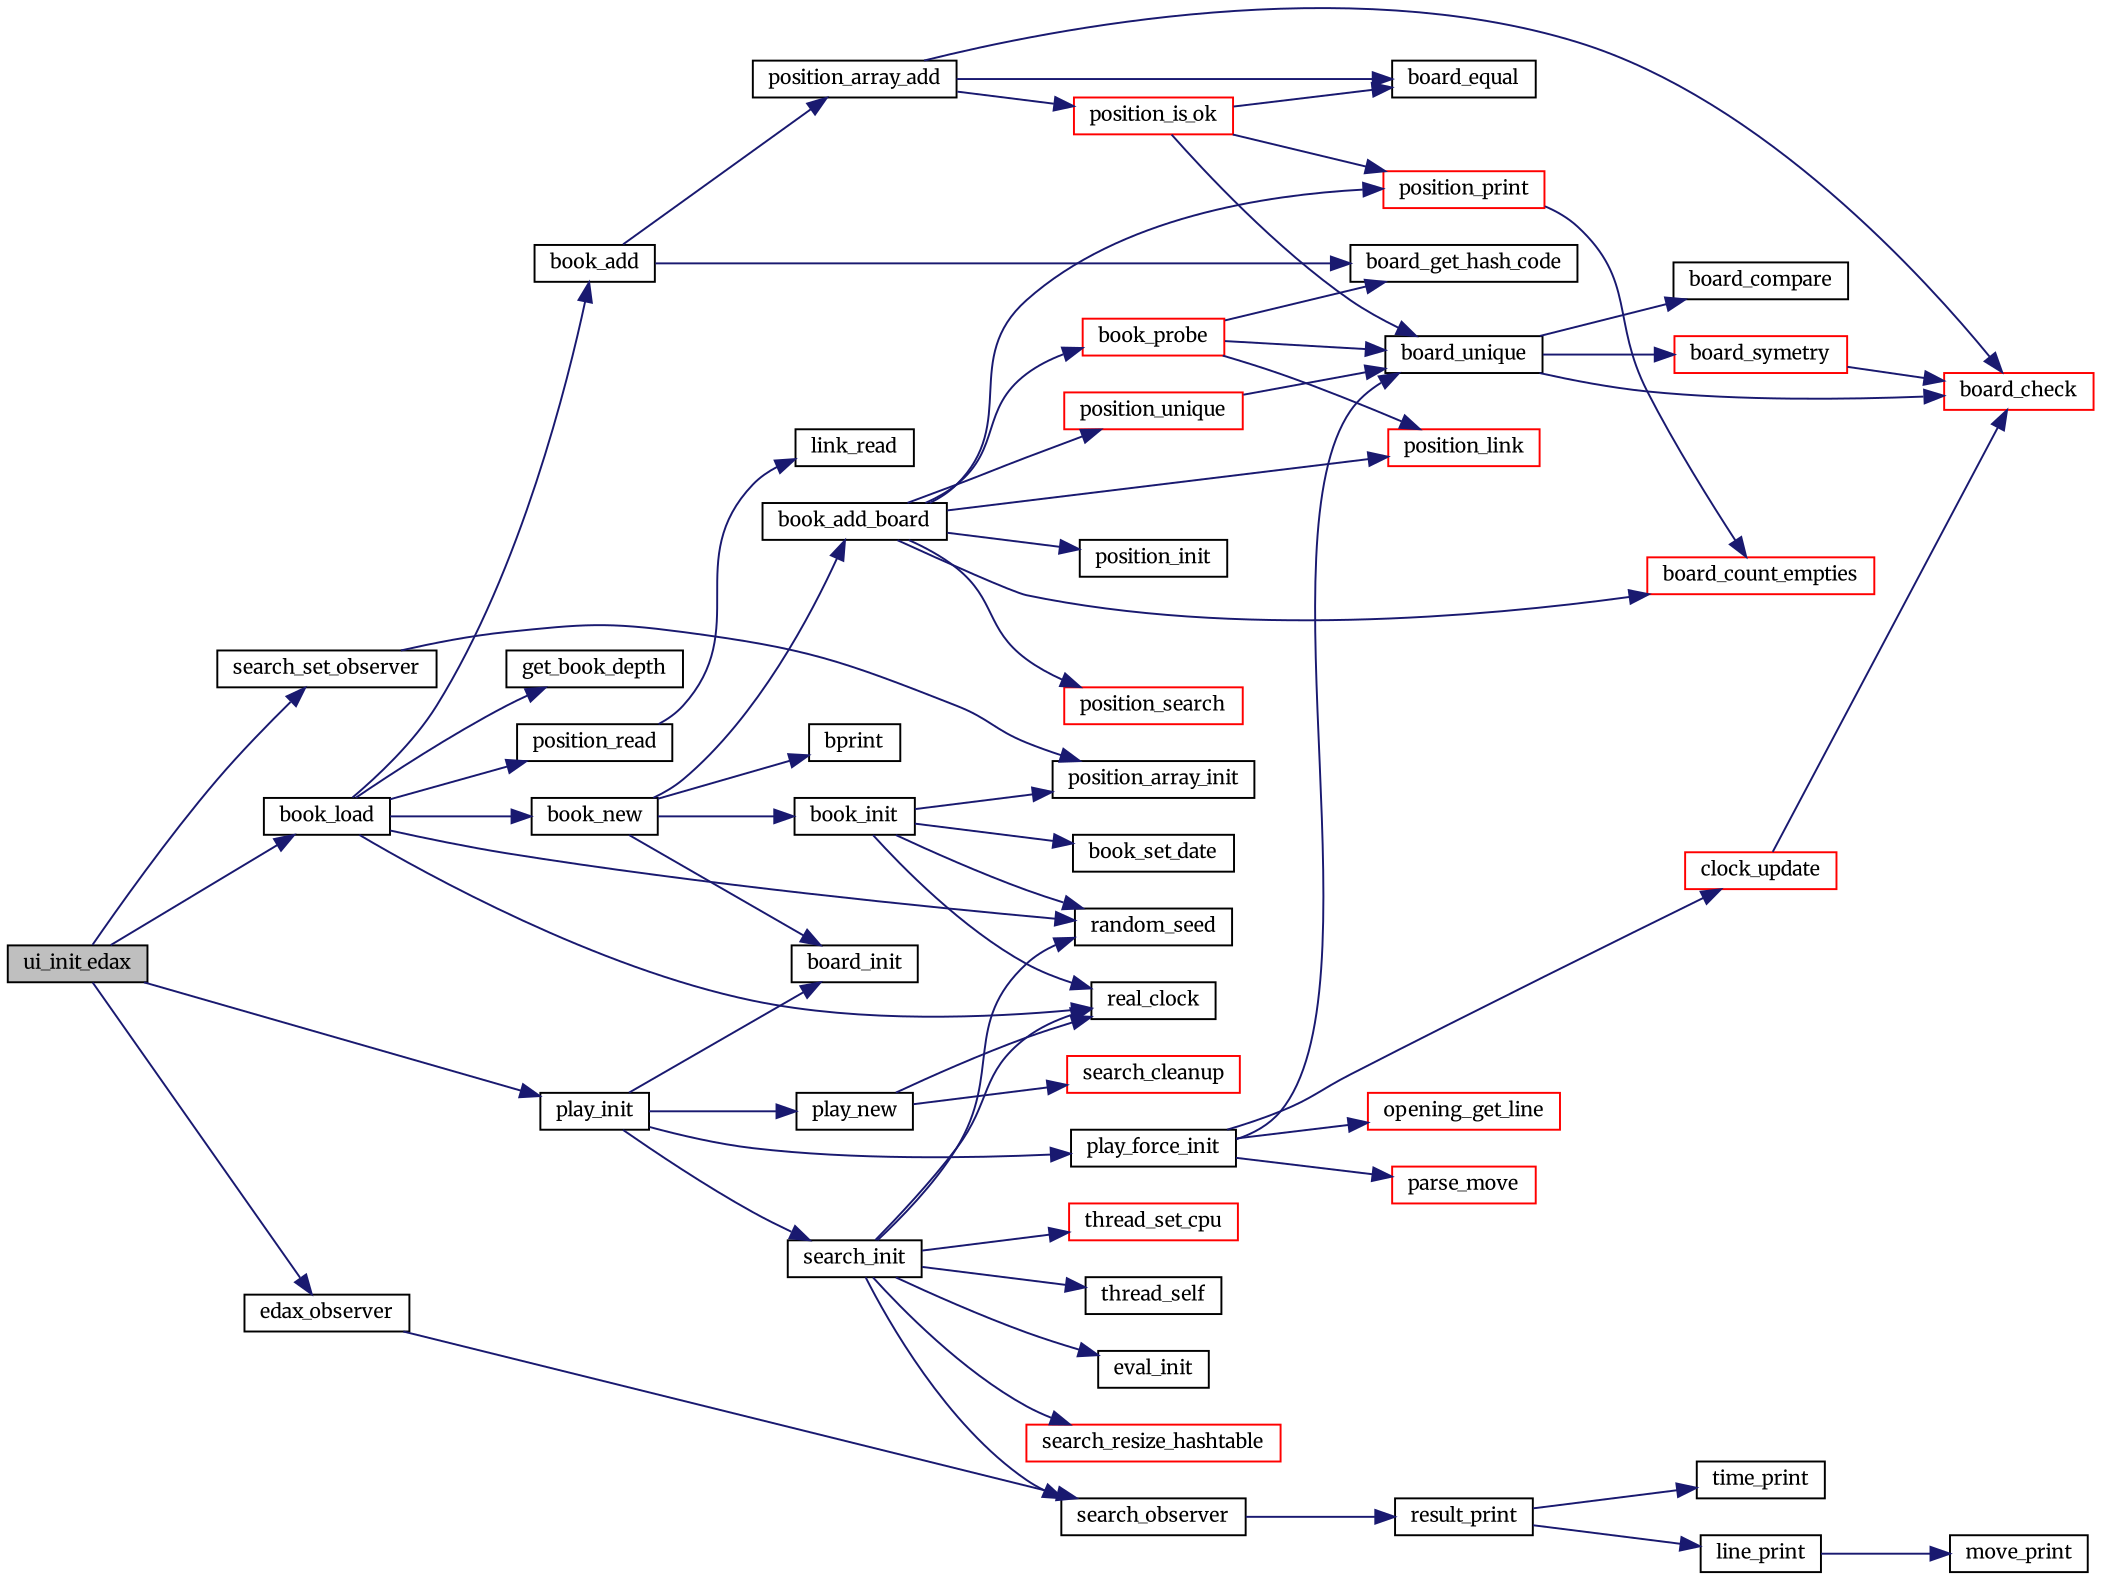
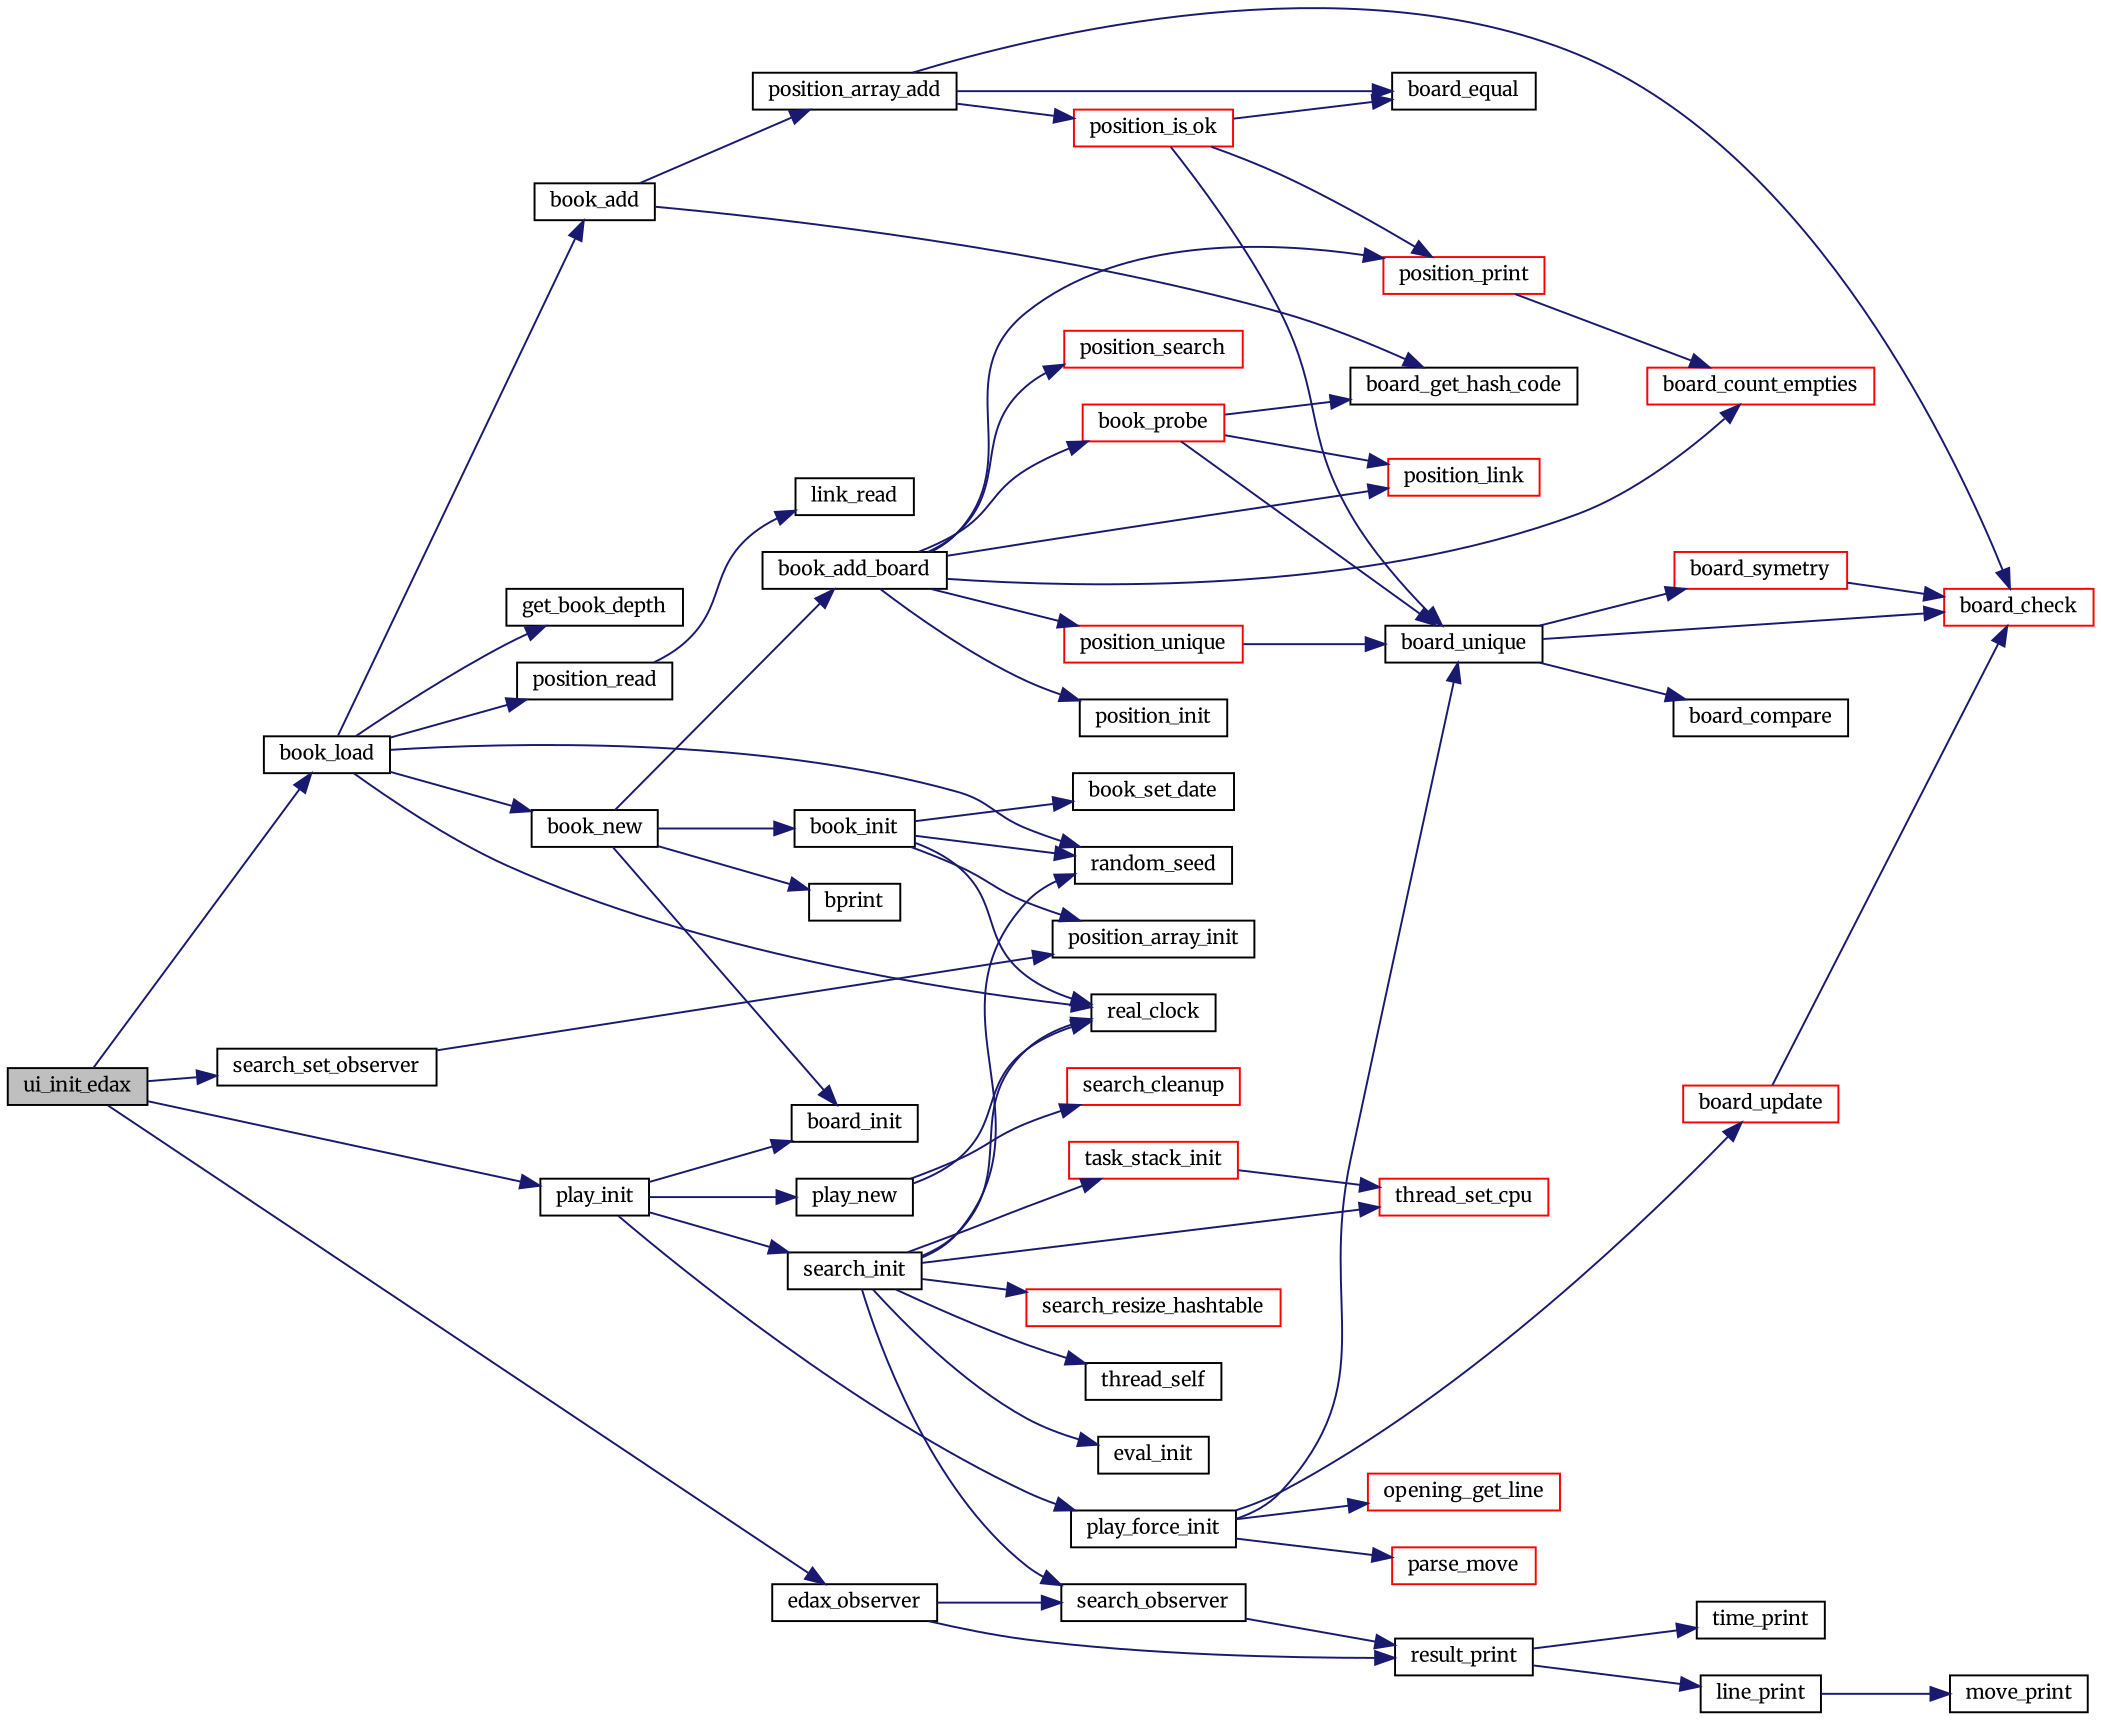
(1761, 871) -> (1761, 1104)
none -> (1153, 1160)
none -> (1151, 1651)
